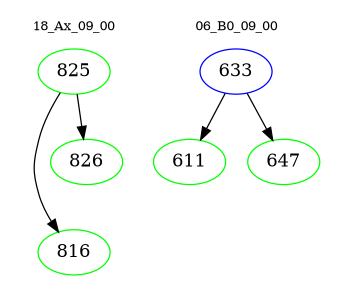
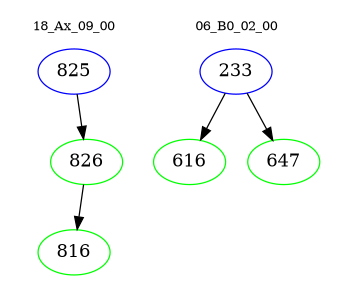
(237, 27) -> (237, 27)
(74, 72) -> (74, 72)
(236, 72) -> (236, 72)
(35, 156) -> (81, 201)
(190, 162) -> (190, 162)
